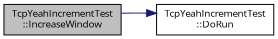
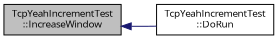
(134, 13) -> (144, 26)
